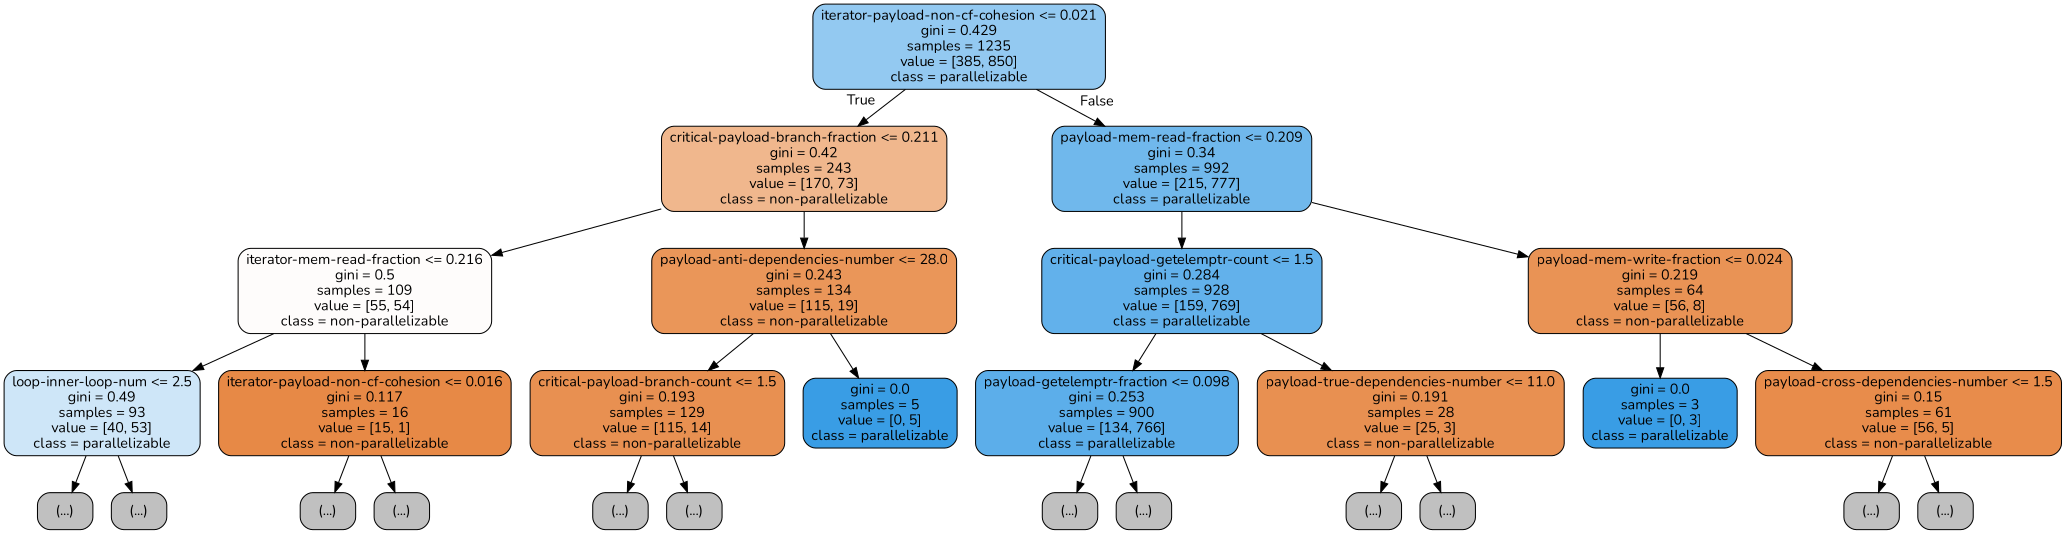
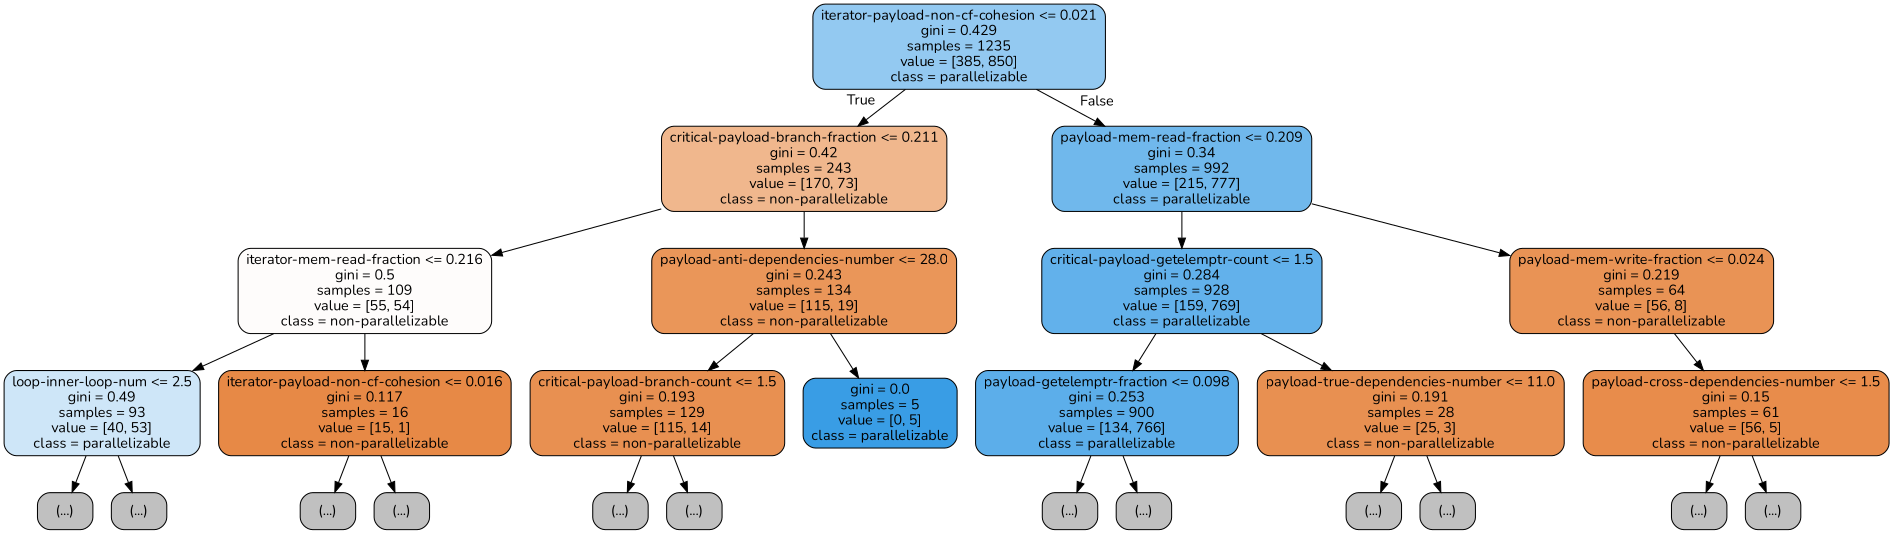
(1660, 413) -> none
